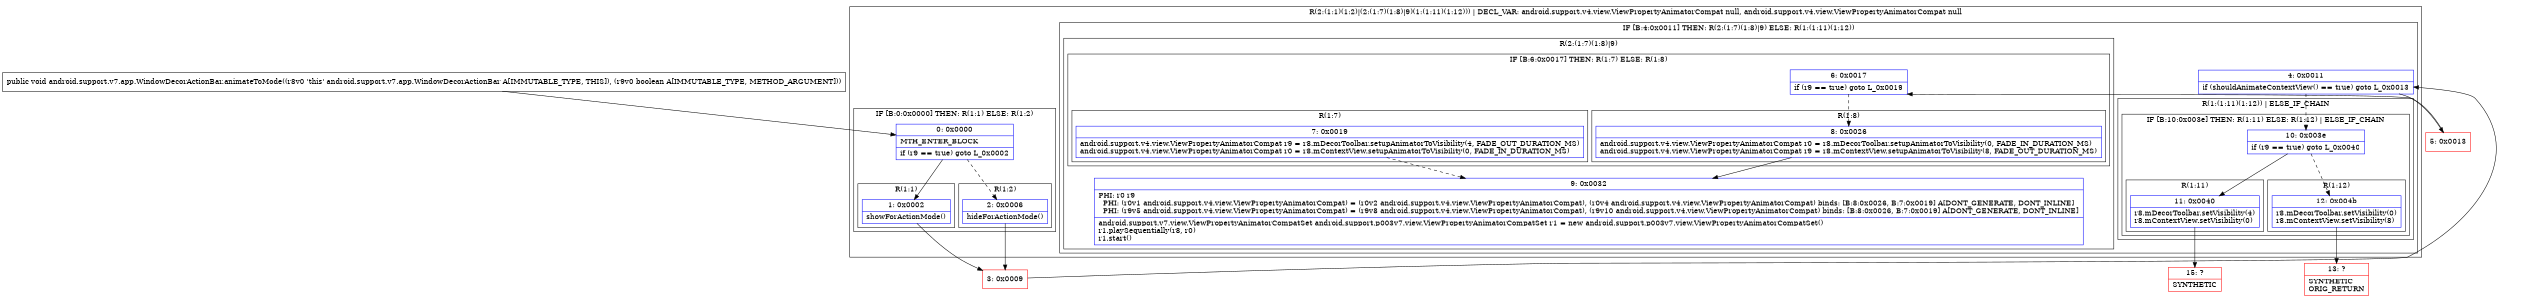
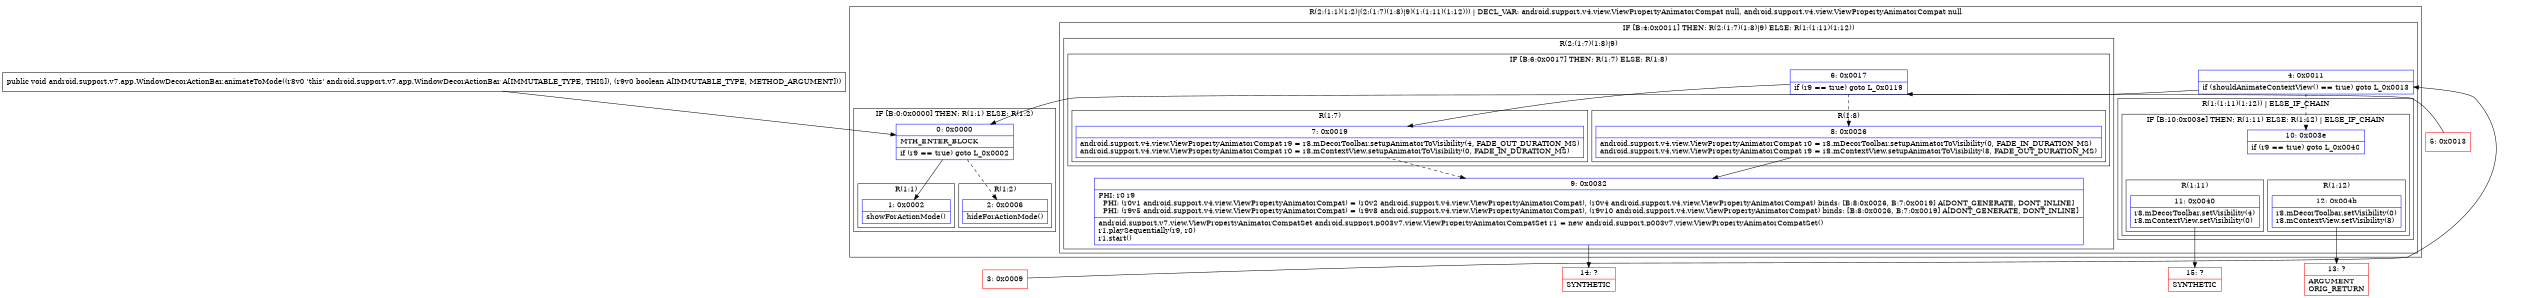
(1849, 88) -> (1849, 88)
none -> (1591, 98)
(2423, 107) -> (1595, 95)
(2319, 172) -> none
(2256, 173) -> none
(1147, 231) -> (1147, 231)
(1005, 244) -> none
(945, 249) -> none
none -> (1589, 279)
(2331, 281) -> (2331, 281)
